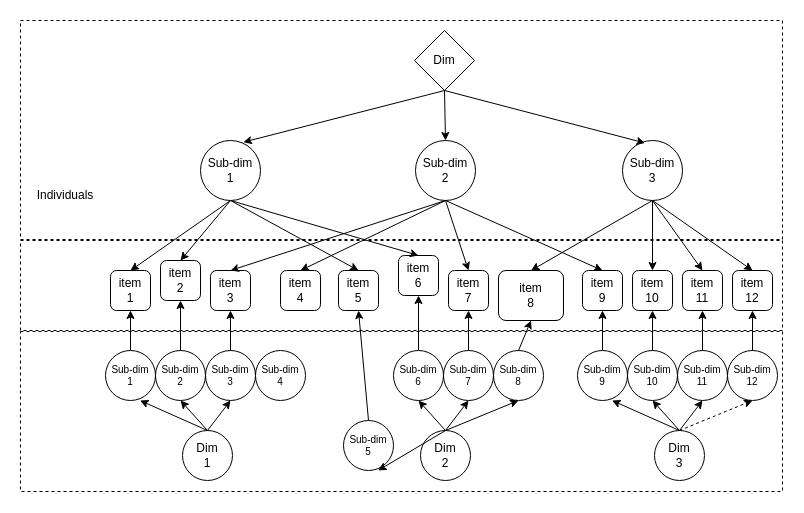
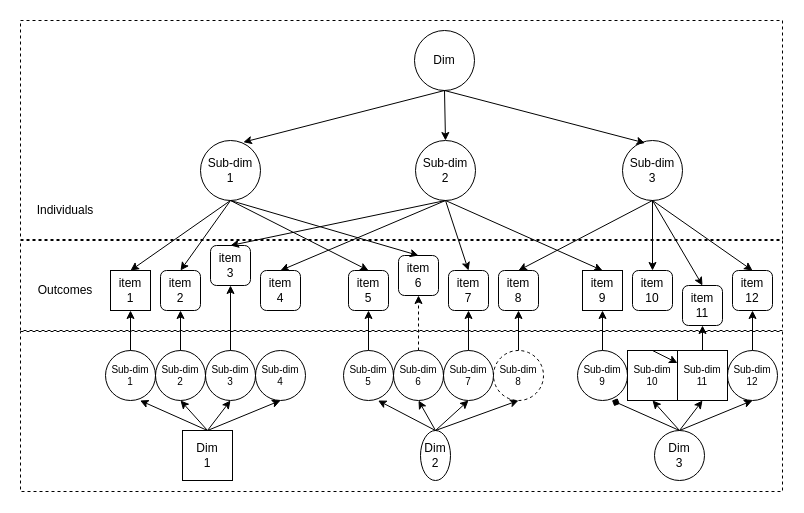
(445, 61) -> (445, 61)
(66, 196) -> (66, 211)
(181, 281) -> (181, 291)
none -> (66, 291)
(131, 291) -> (131, 291)
(231, 291) -> (231, 266)
(301, 291) -> (281, 291)
(359, 291) -> (369, 291)
(603, 291) -> (603, 291)
(703, 291) -> (703, 306)
(531, 296) -> (519, 291)
(419, 326) -> (419, 326)
(653, 334) -> (662, 355)
(519, 376) -> (519, 376)
(653, 376) -> (653, 376)
(703, 376) -> (703, 376)
(619, 403) -> (620, 404)
none -> (243, 416)
(715, 416) -> (715, 416)
(369, 446) -> (369, 376)
(208, 456) -> (208, 456)
(446, 456) -> (436, 456)
